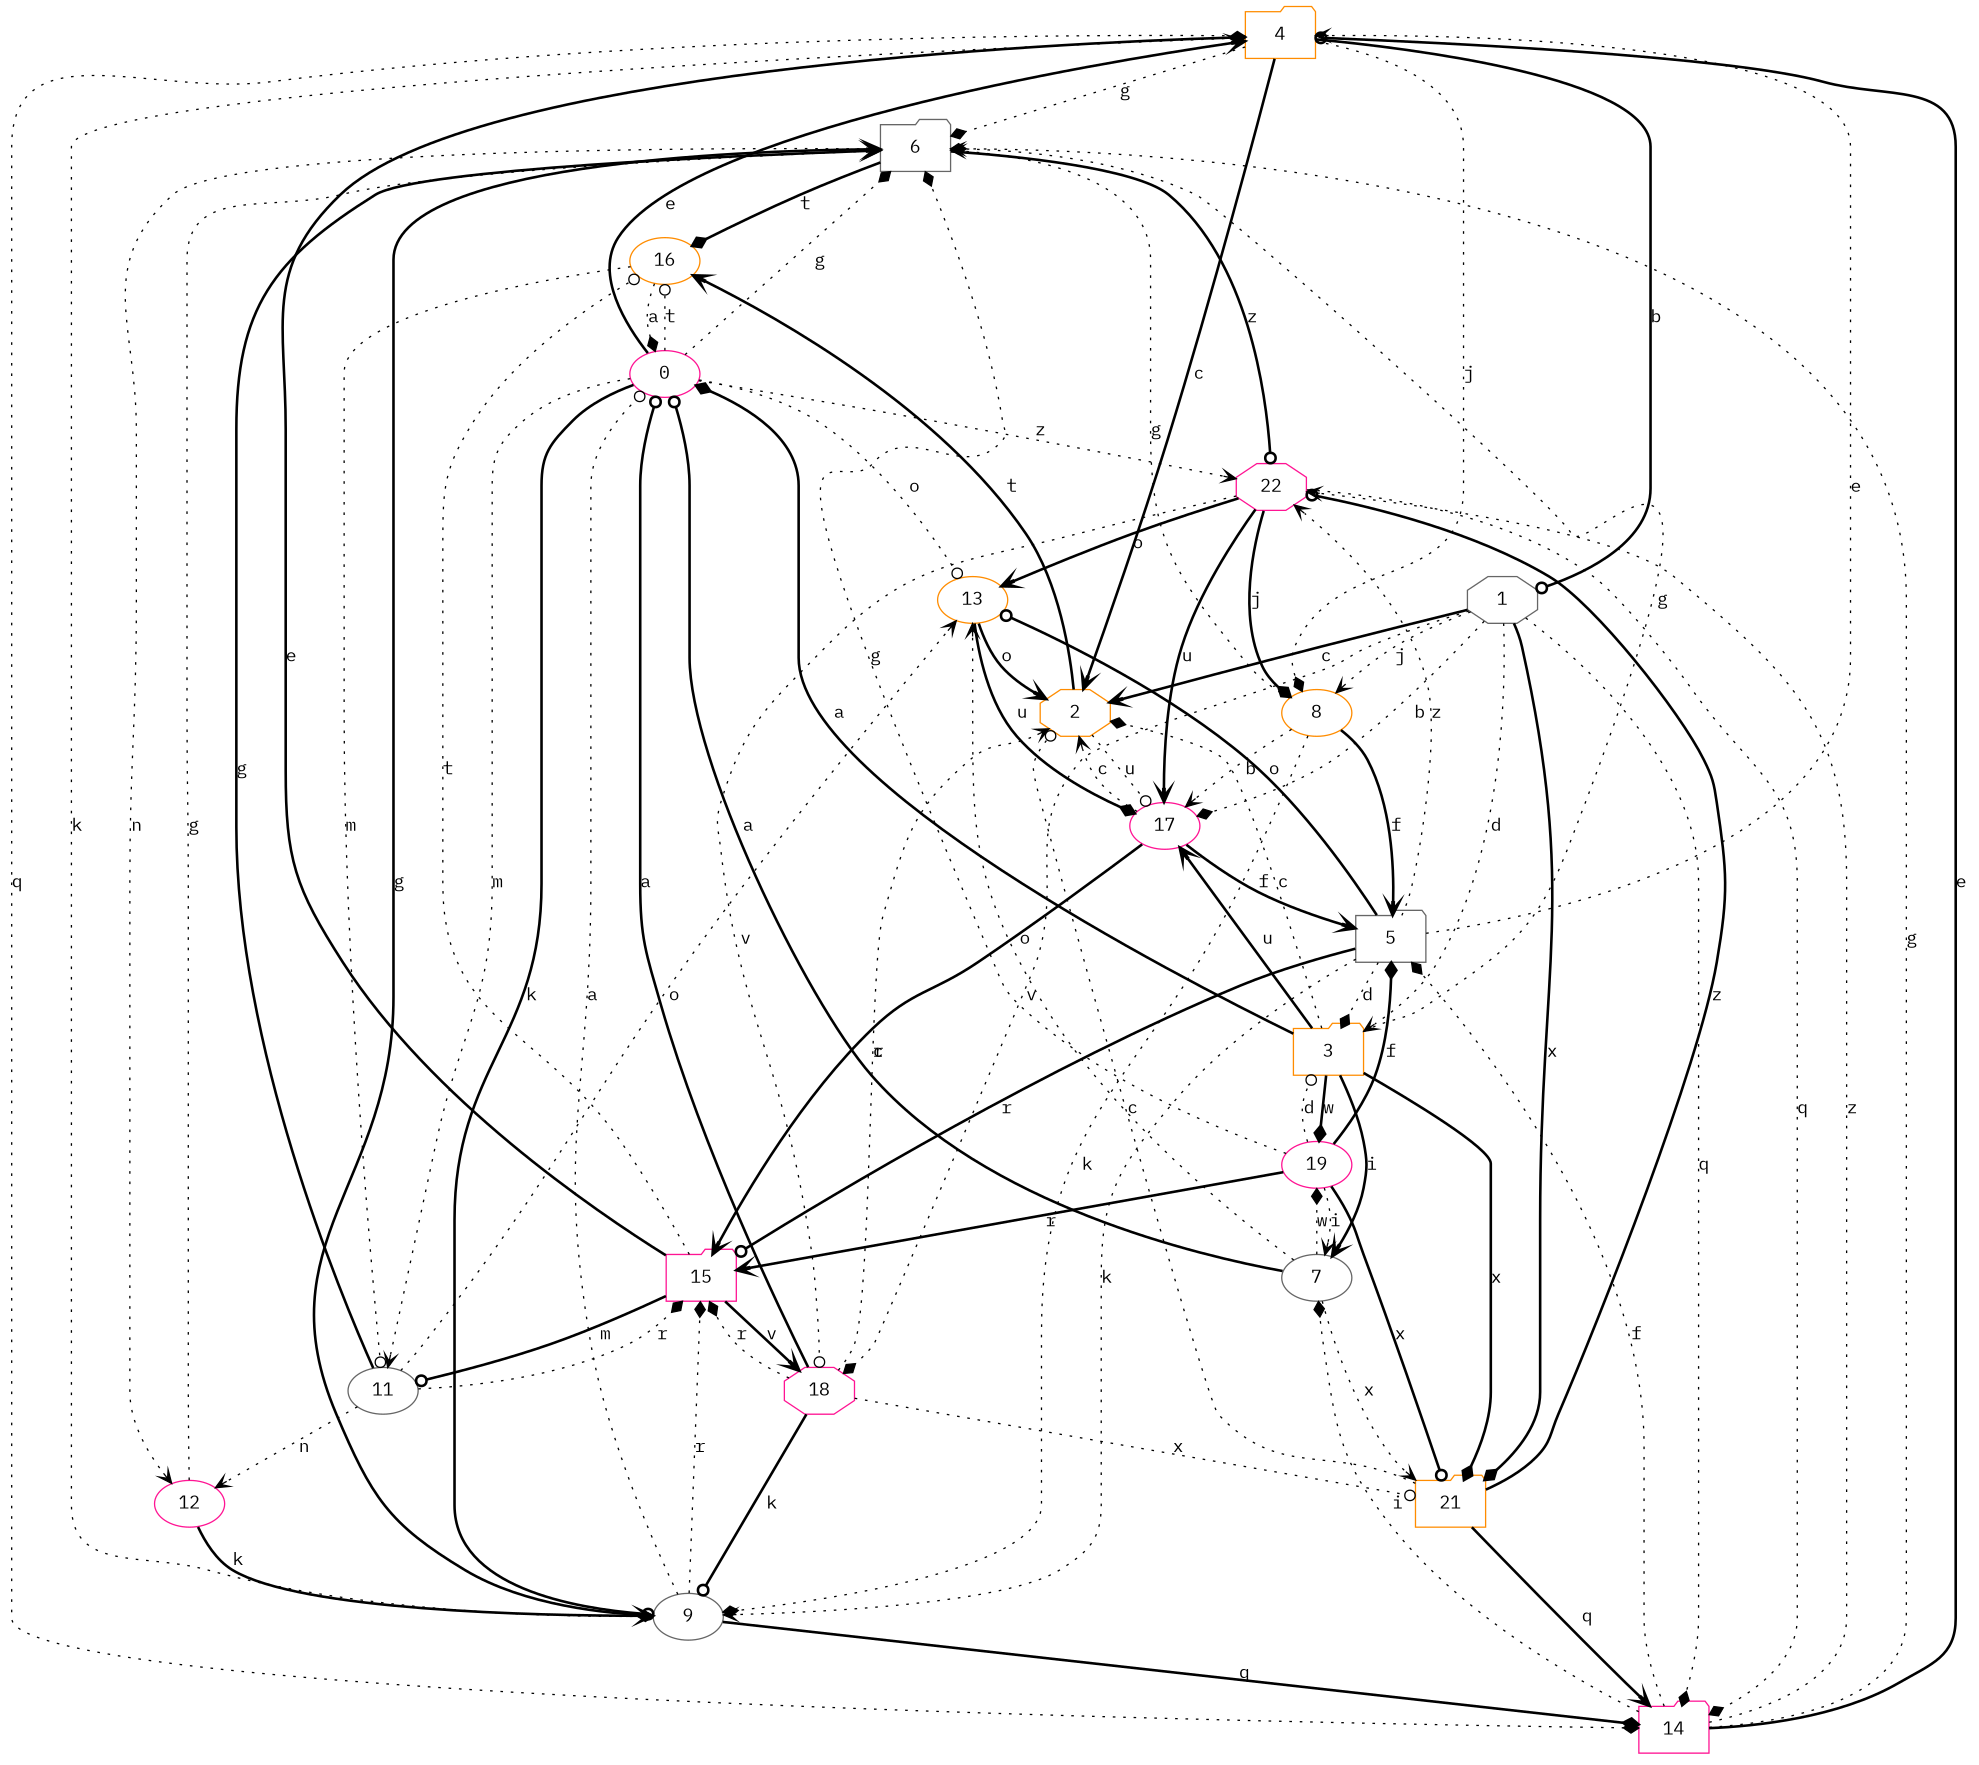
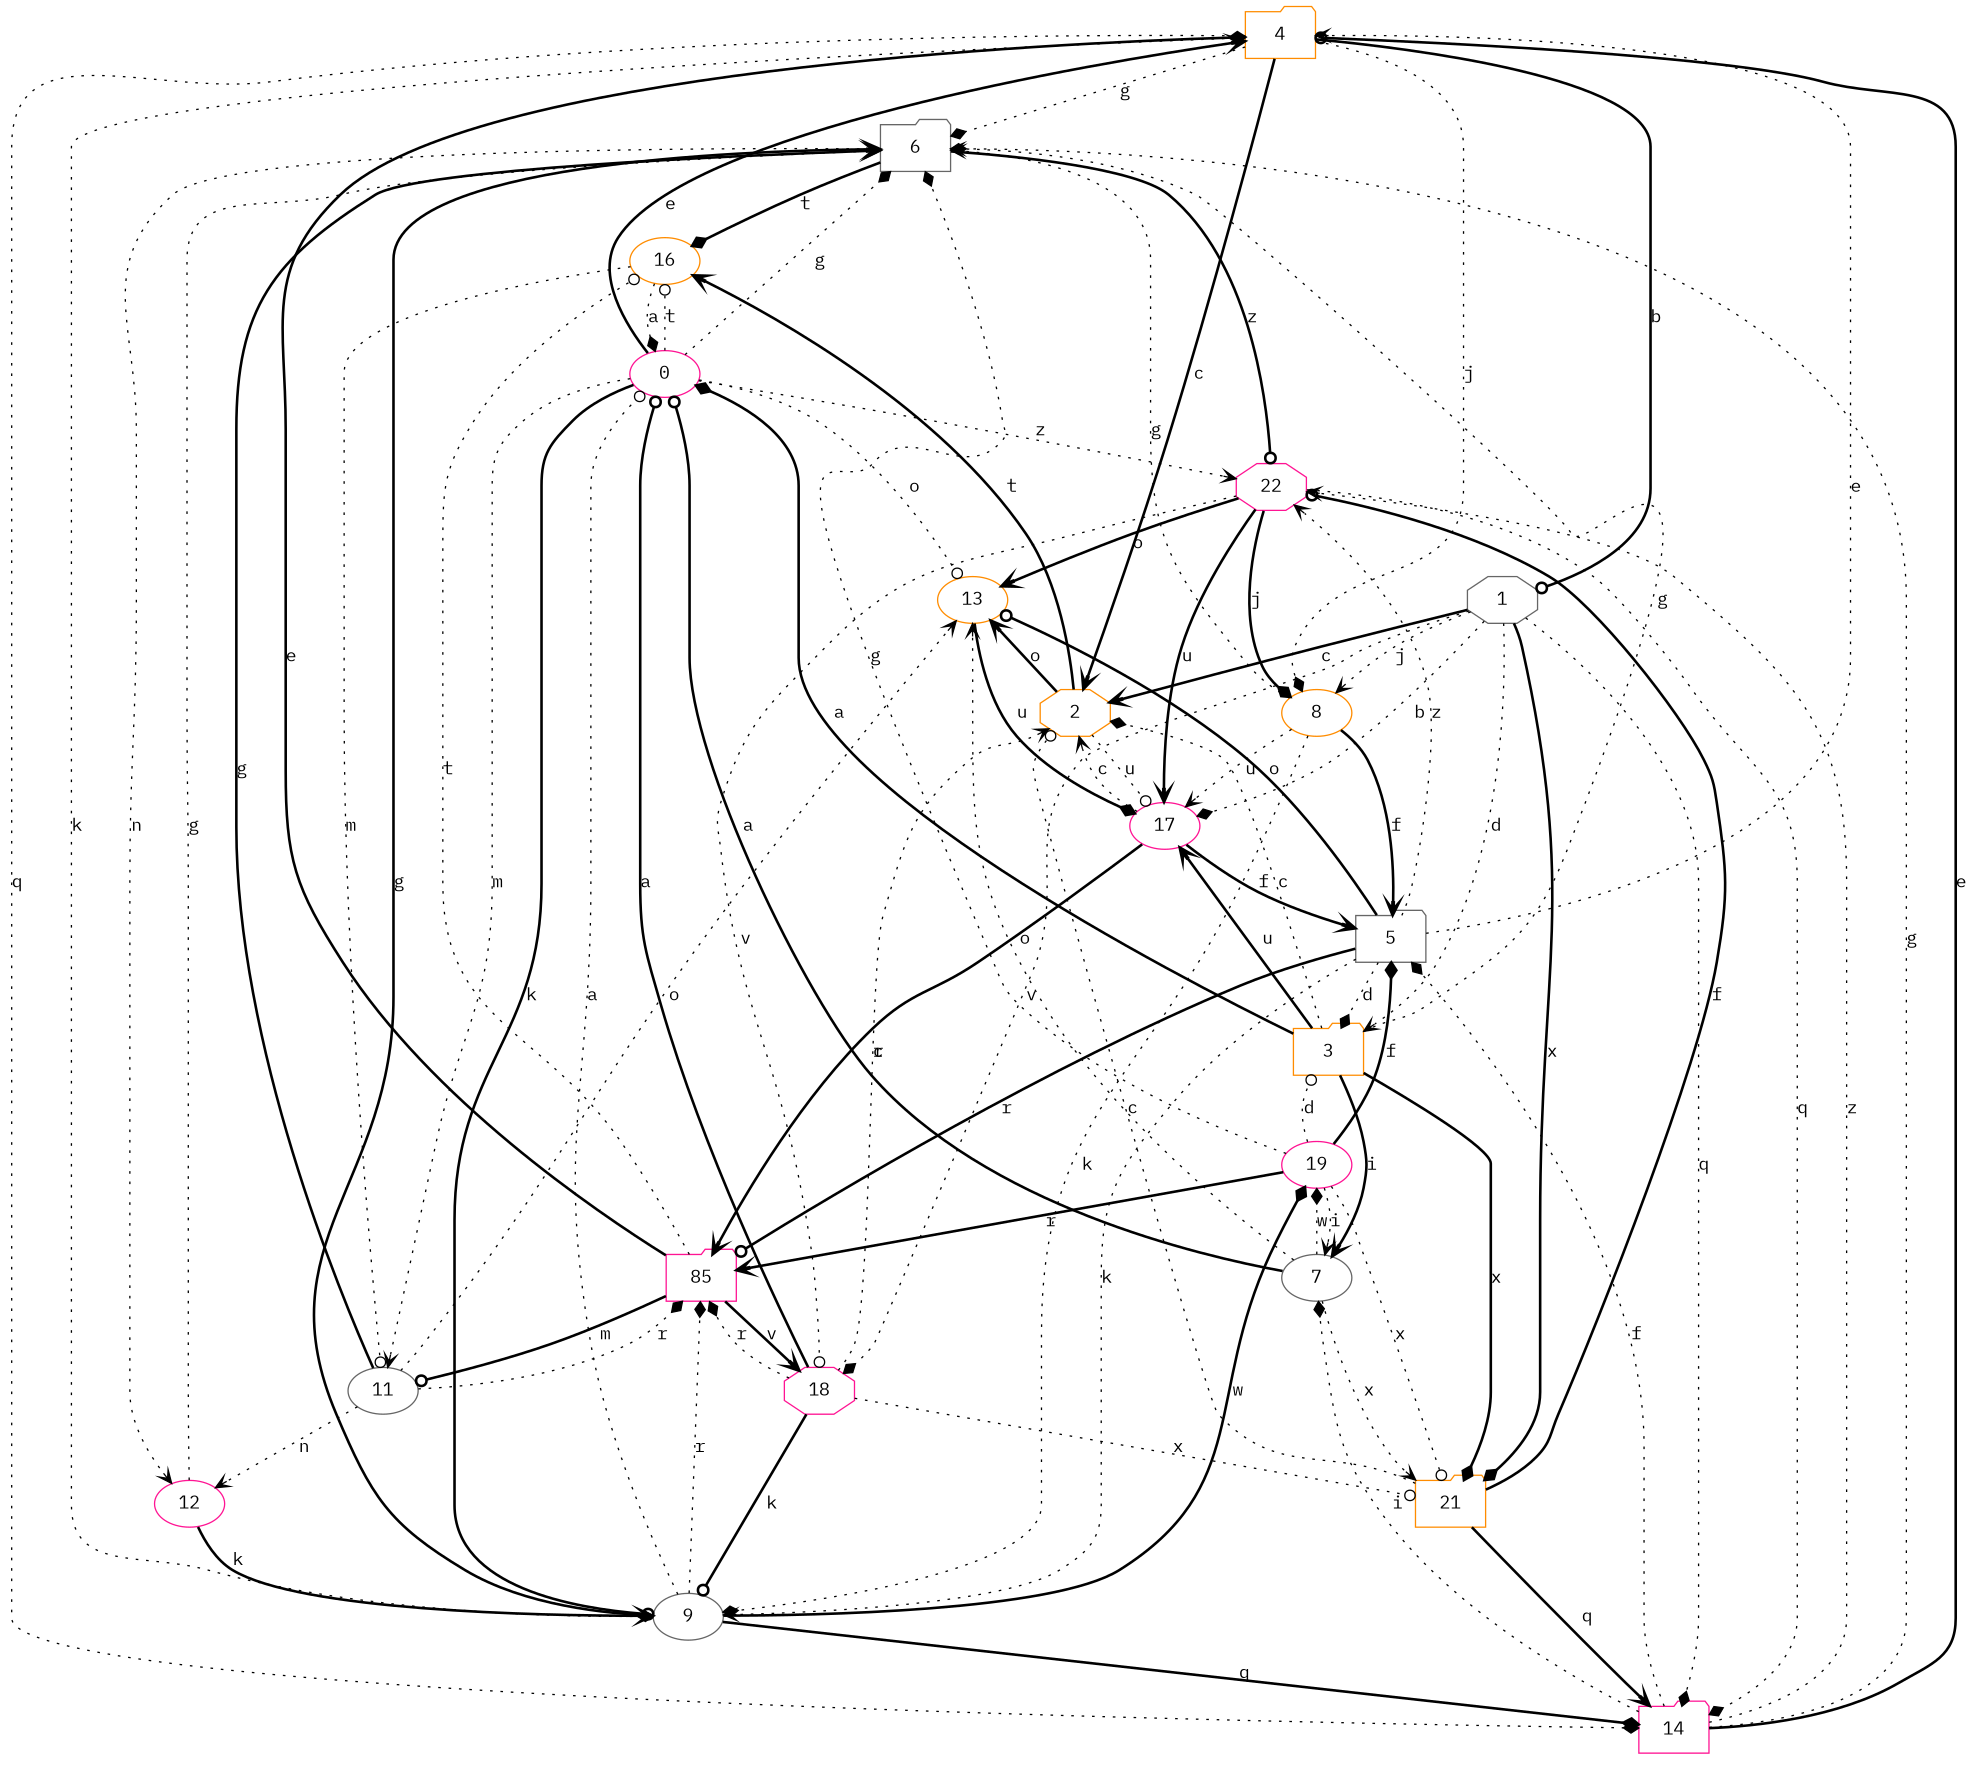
(999, 664) -> (1028, 661)
(1251, 769) -> (1251, 769)
(1717, 995) -> (1717, 995)
(1323, 1101) -> (1127, 1564)
(701, 1278) -> (701, 1278)
(1390, 1326) -> (1390, 1326)
